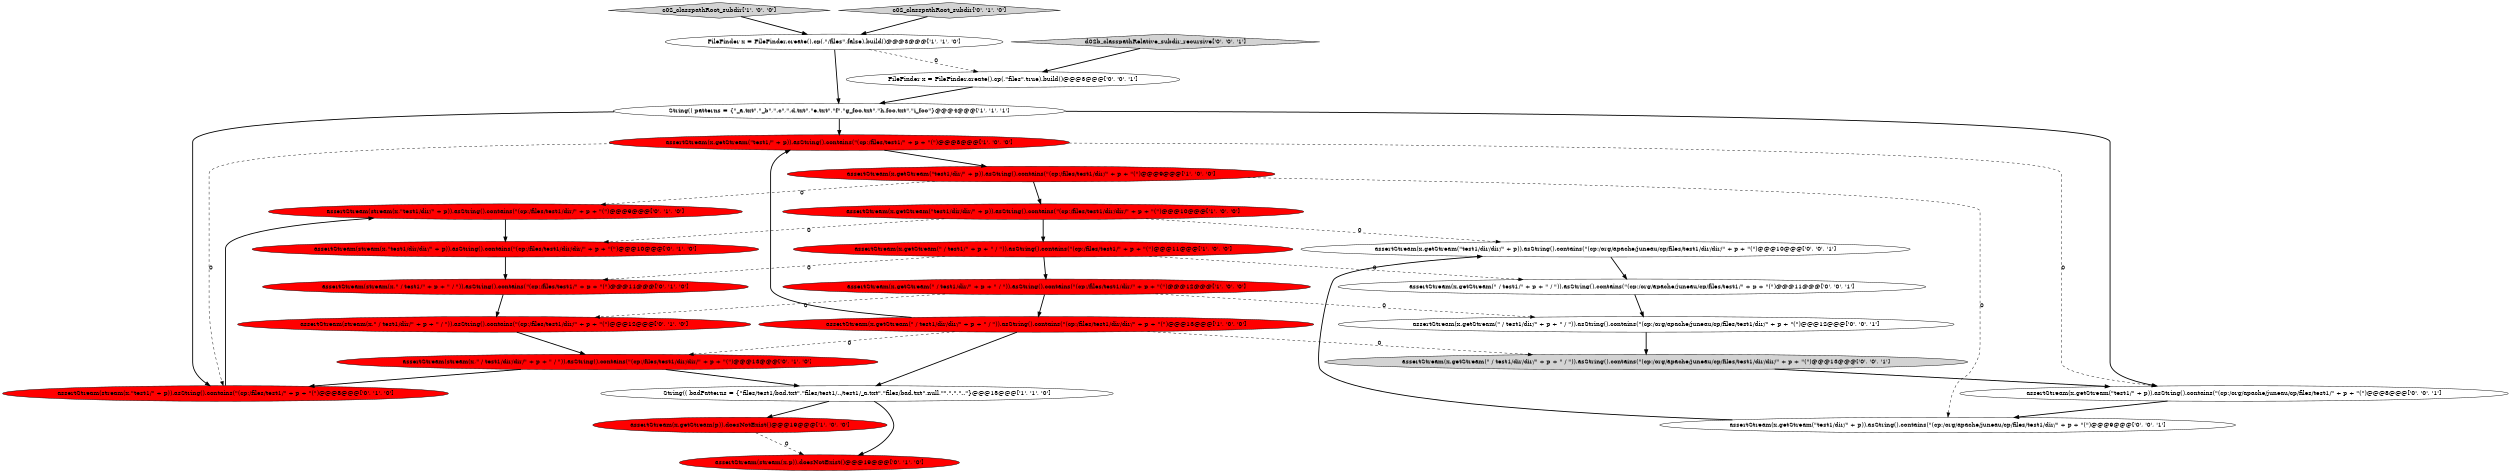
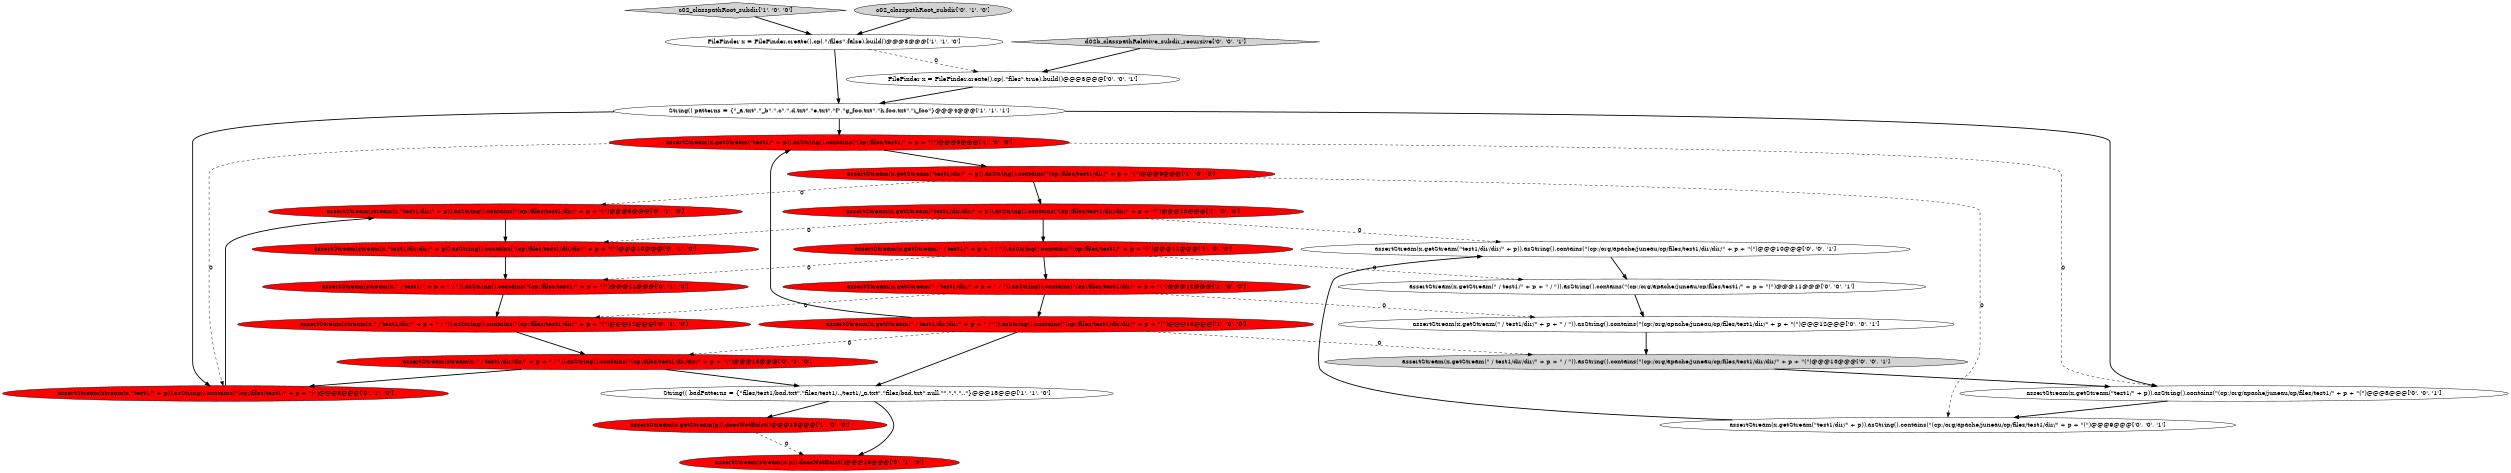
(949, 10) -> (933, 10)
